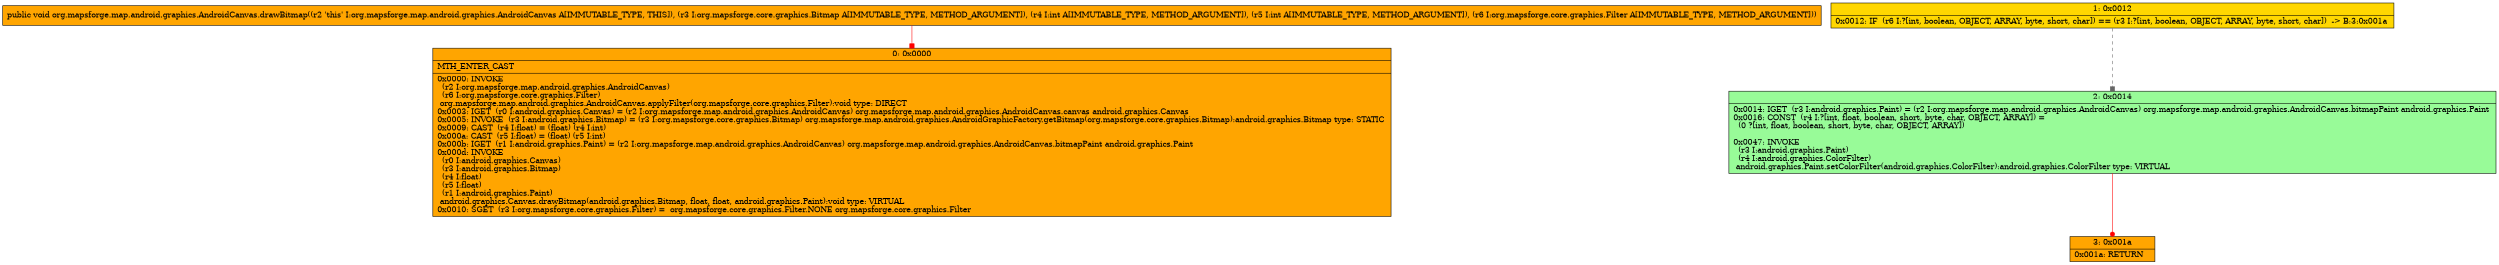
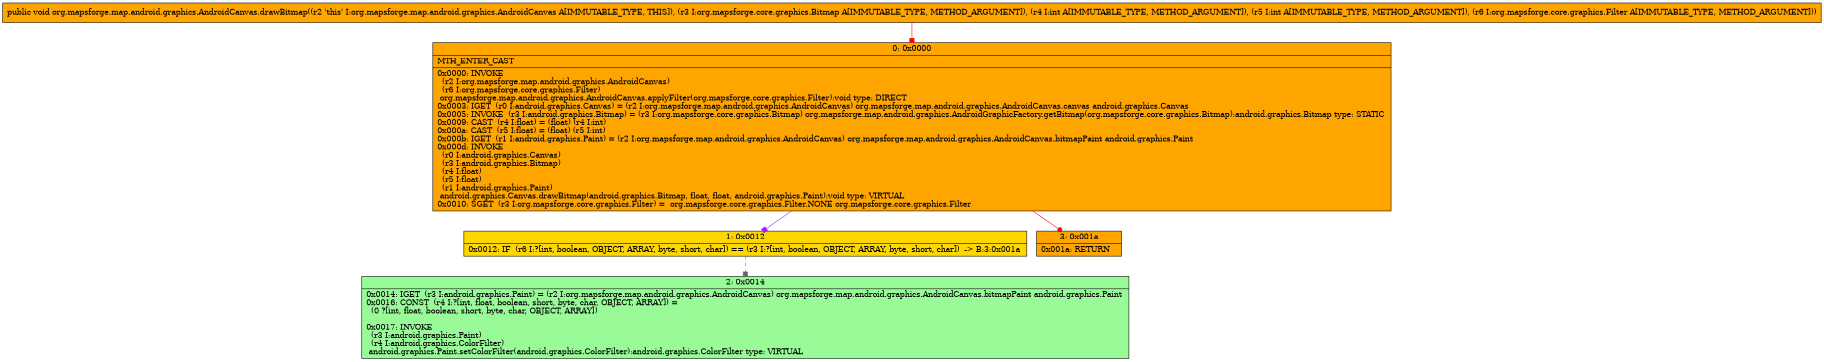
(1769, 142) -> (402, 327)
(2112, 203) -> (1045, 220)
none -> (779, 219)
